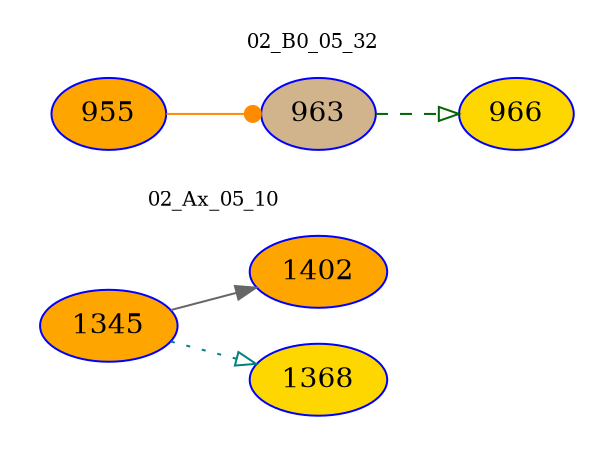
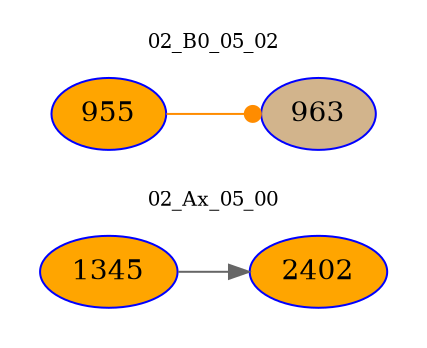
(313, 43) -> (214, 43)
(516, 114) -> none
(214, 201) -> (214, 201)
(318, 272) -> (318, 272)
(318, 380) -> none
